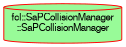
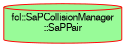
(63, 23) -> (63, 23)
